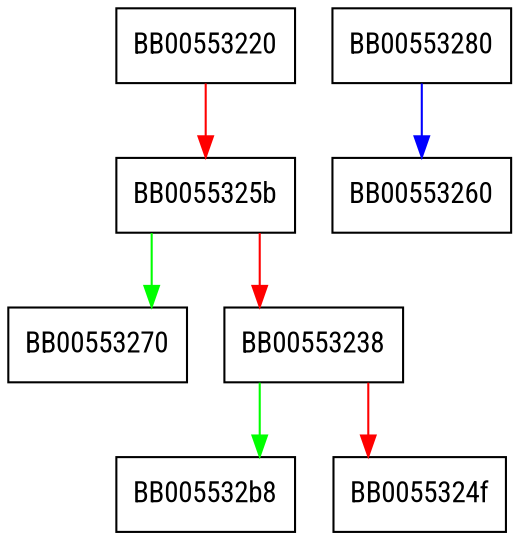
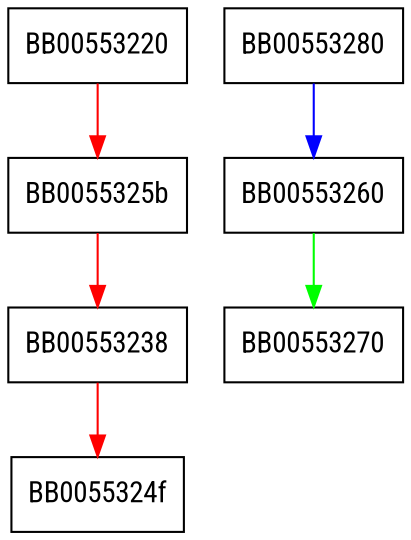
(152, 259) -> (314, 259)
(206, 495) -> none
